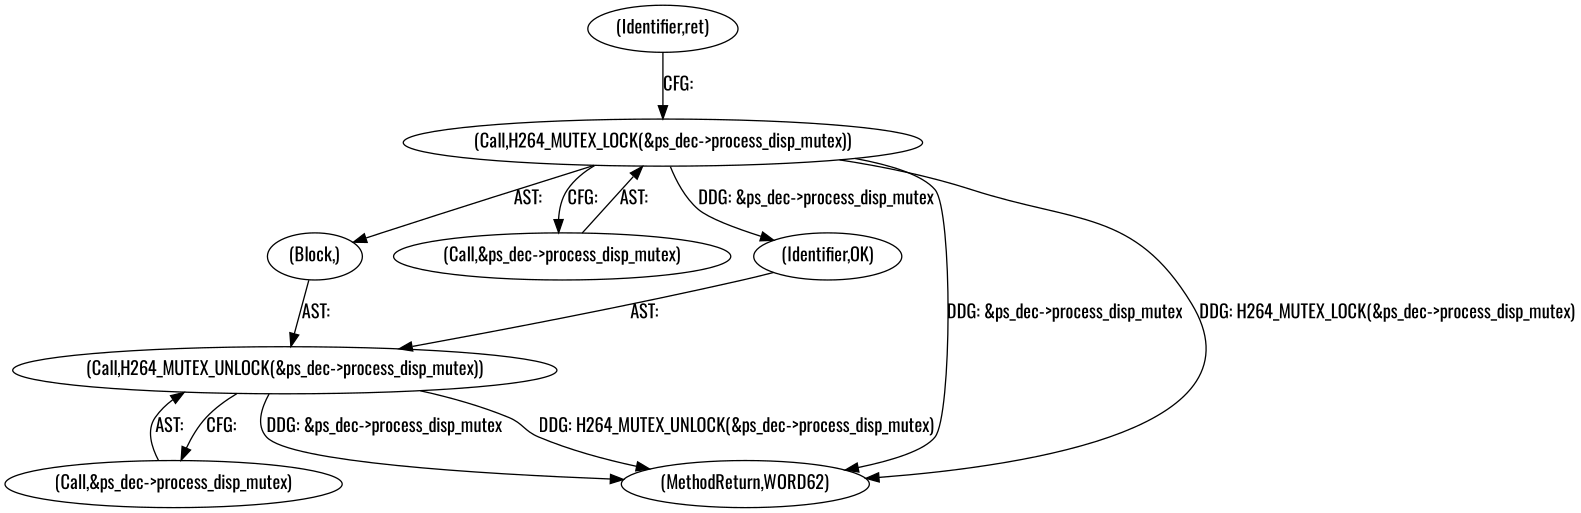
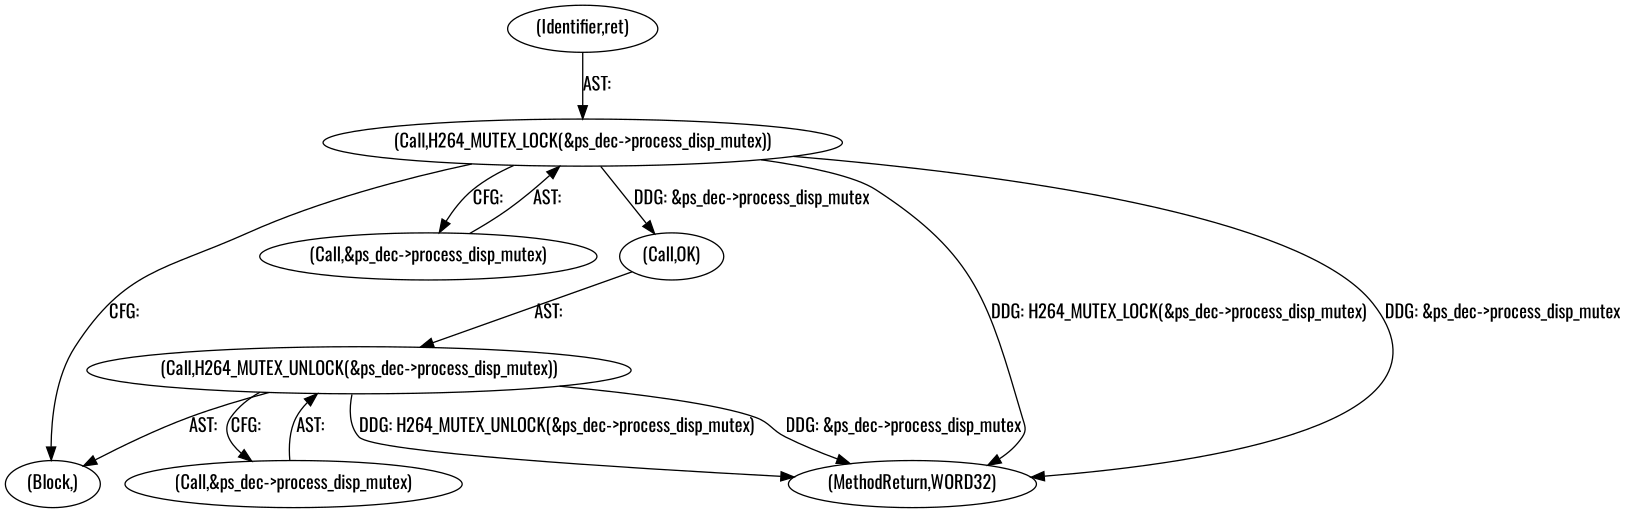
(681, 86) -> (599, 86)
(530, 200) -> (127, 313)
(828, 256) -> (672, 256)
(302, 307) -> (180, 421)
(745, 484) -> (912, 484)
